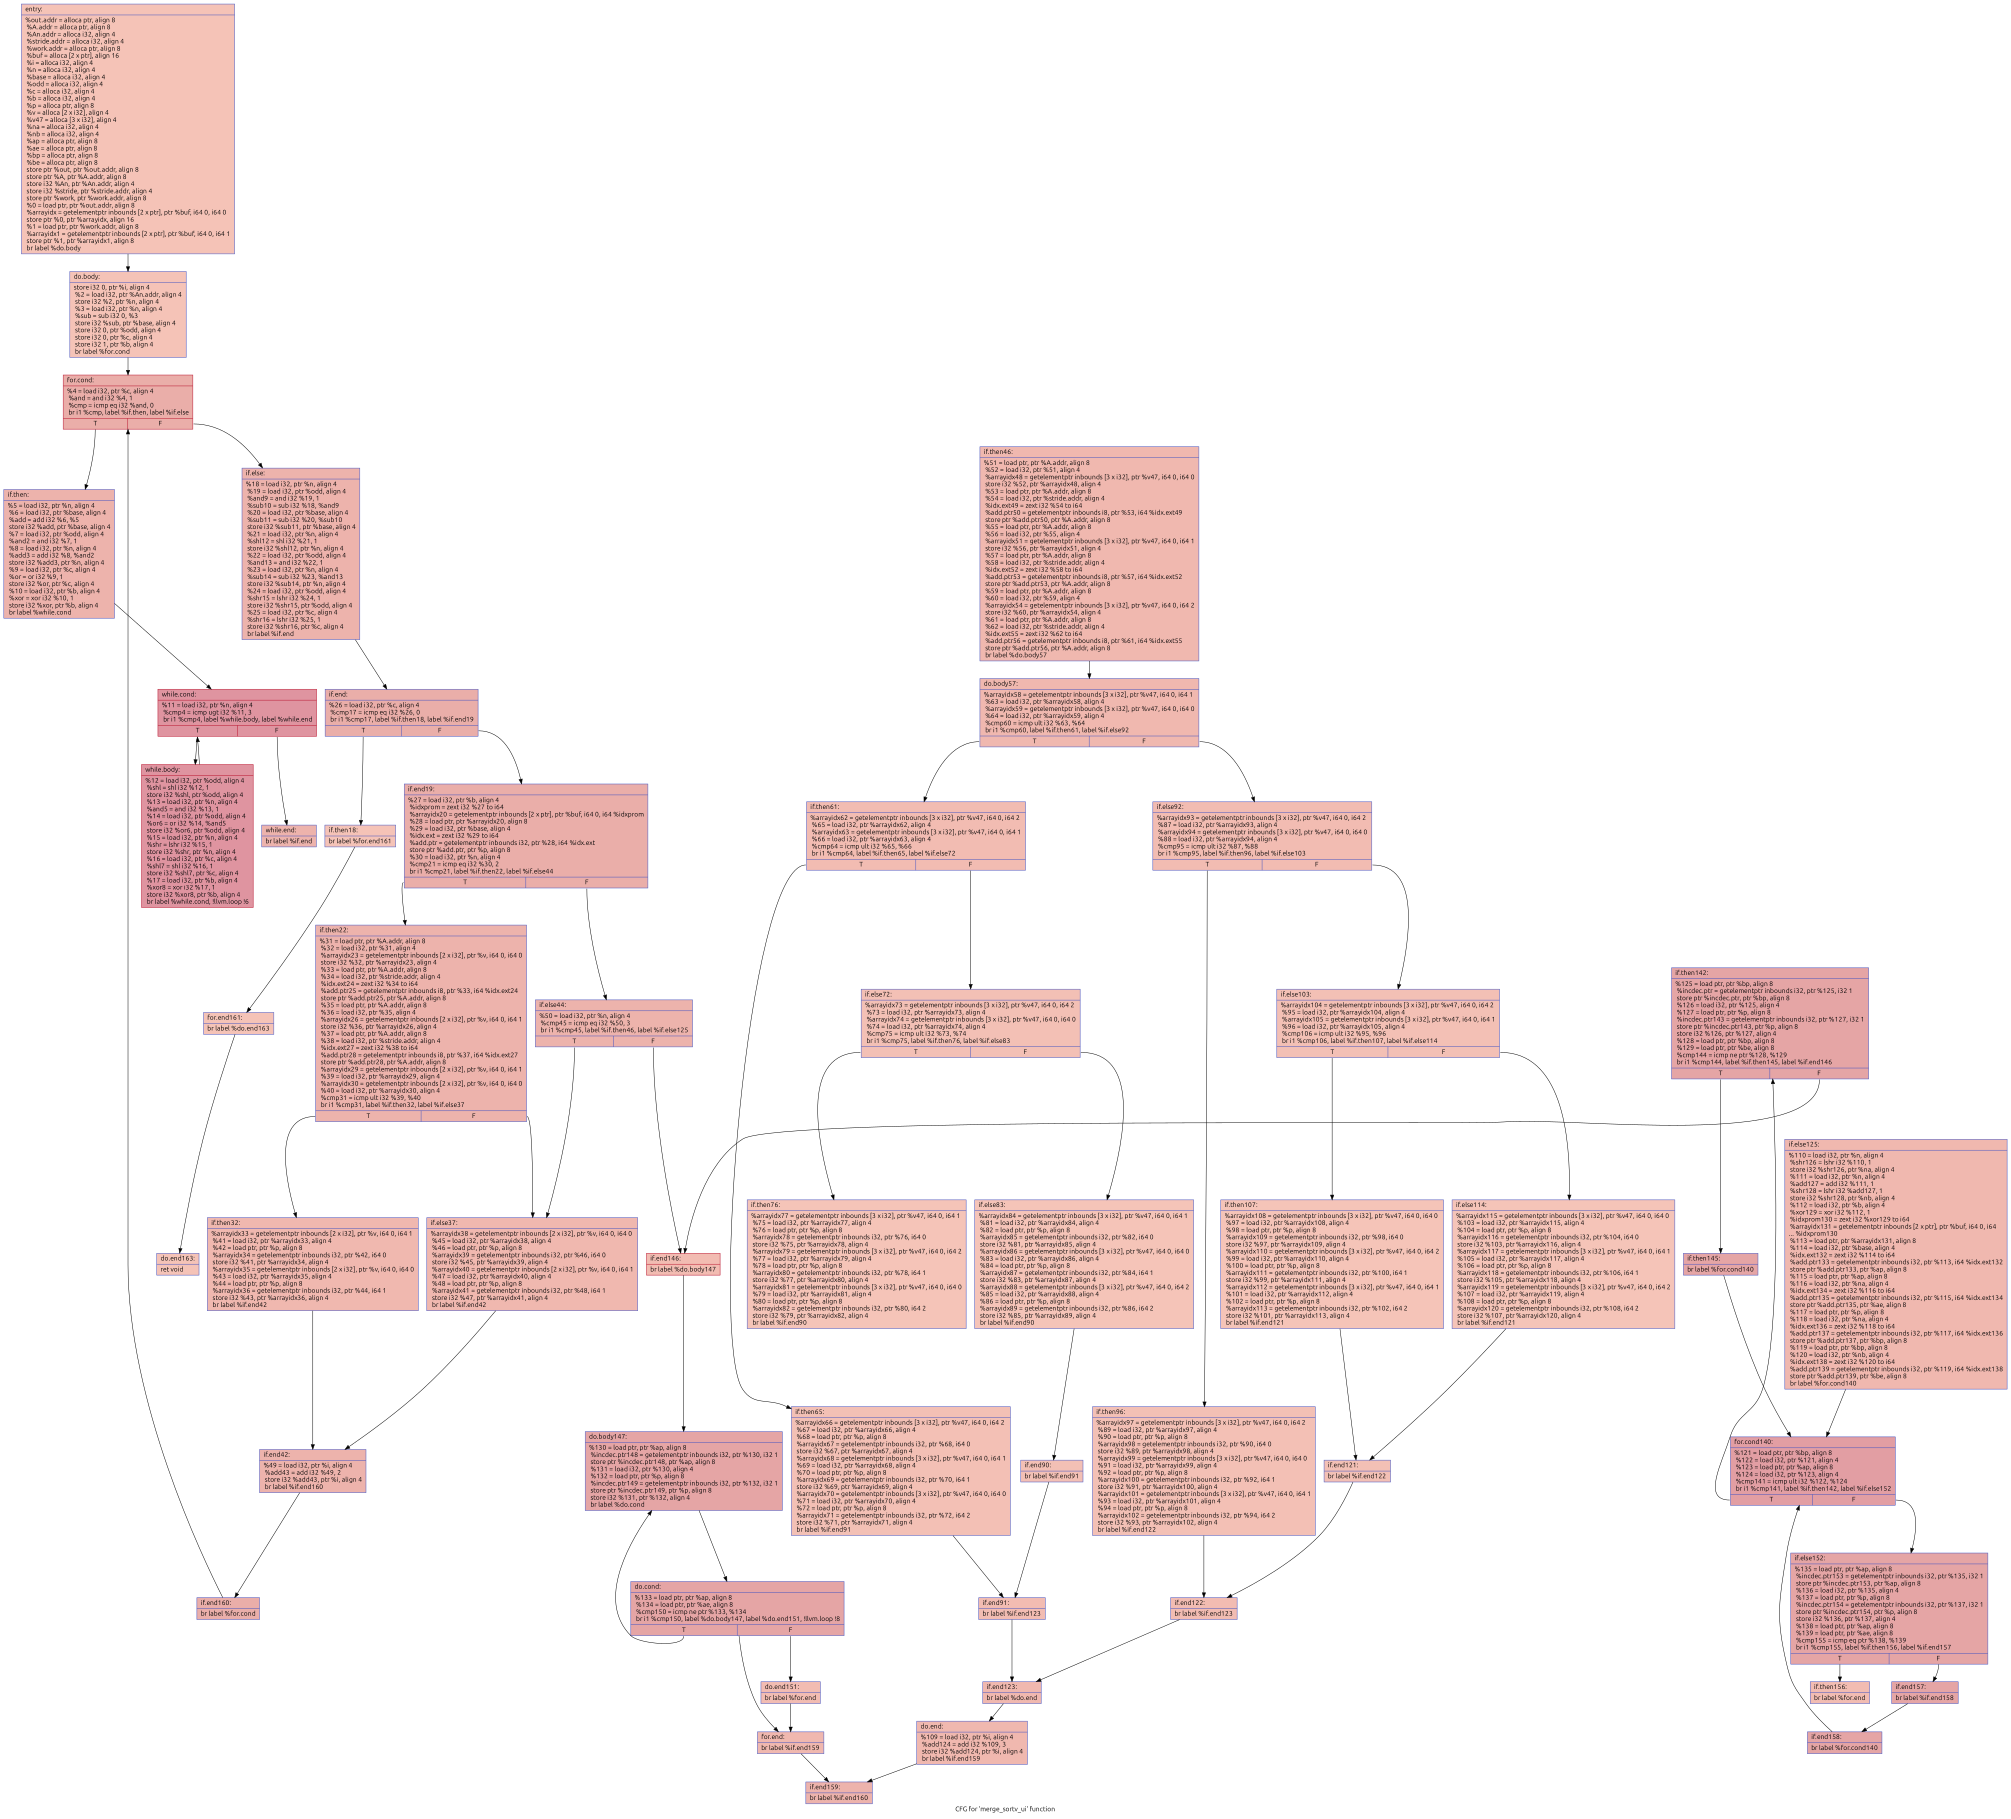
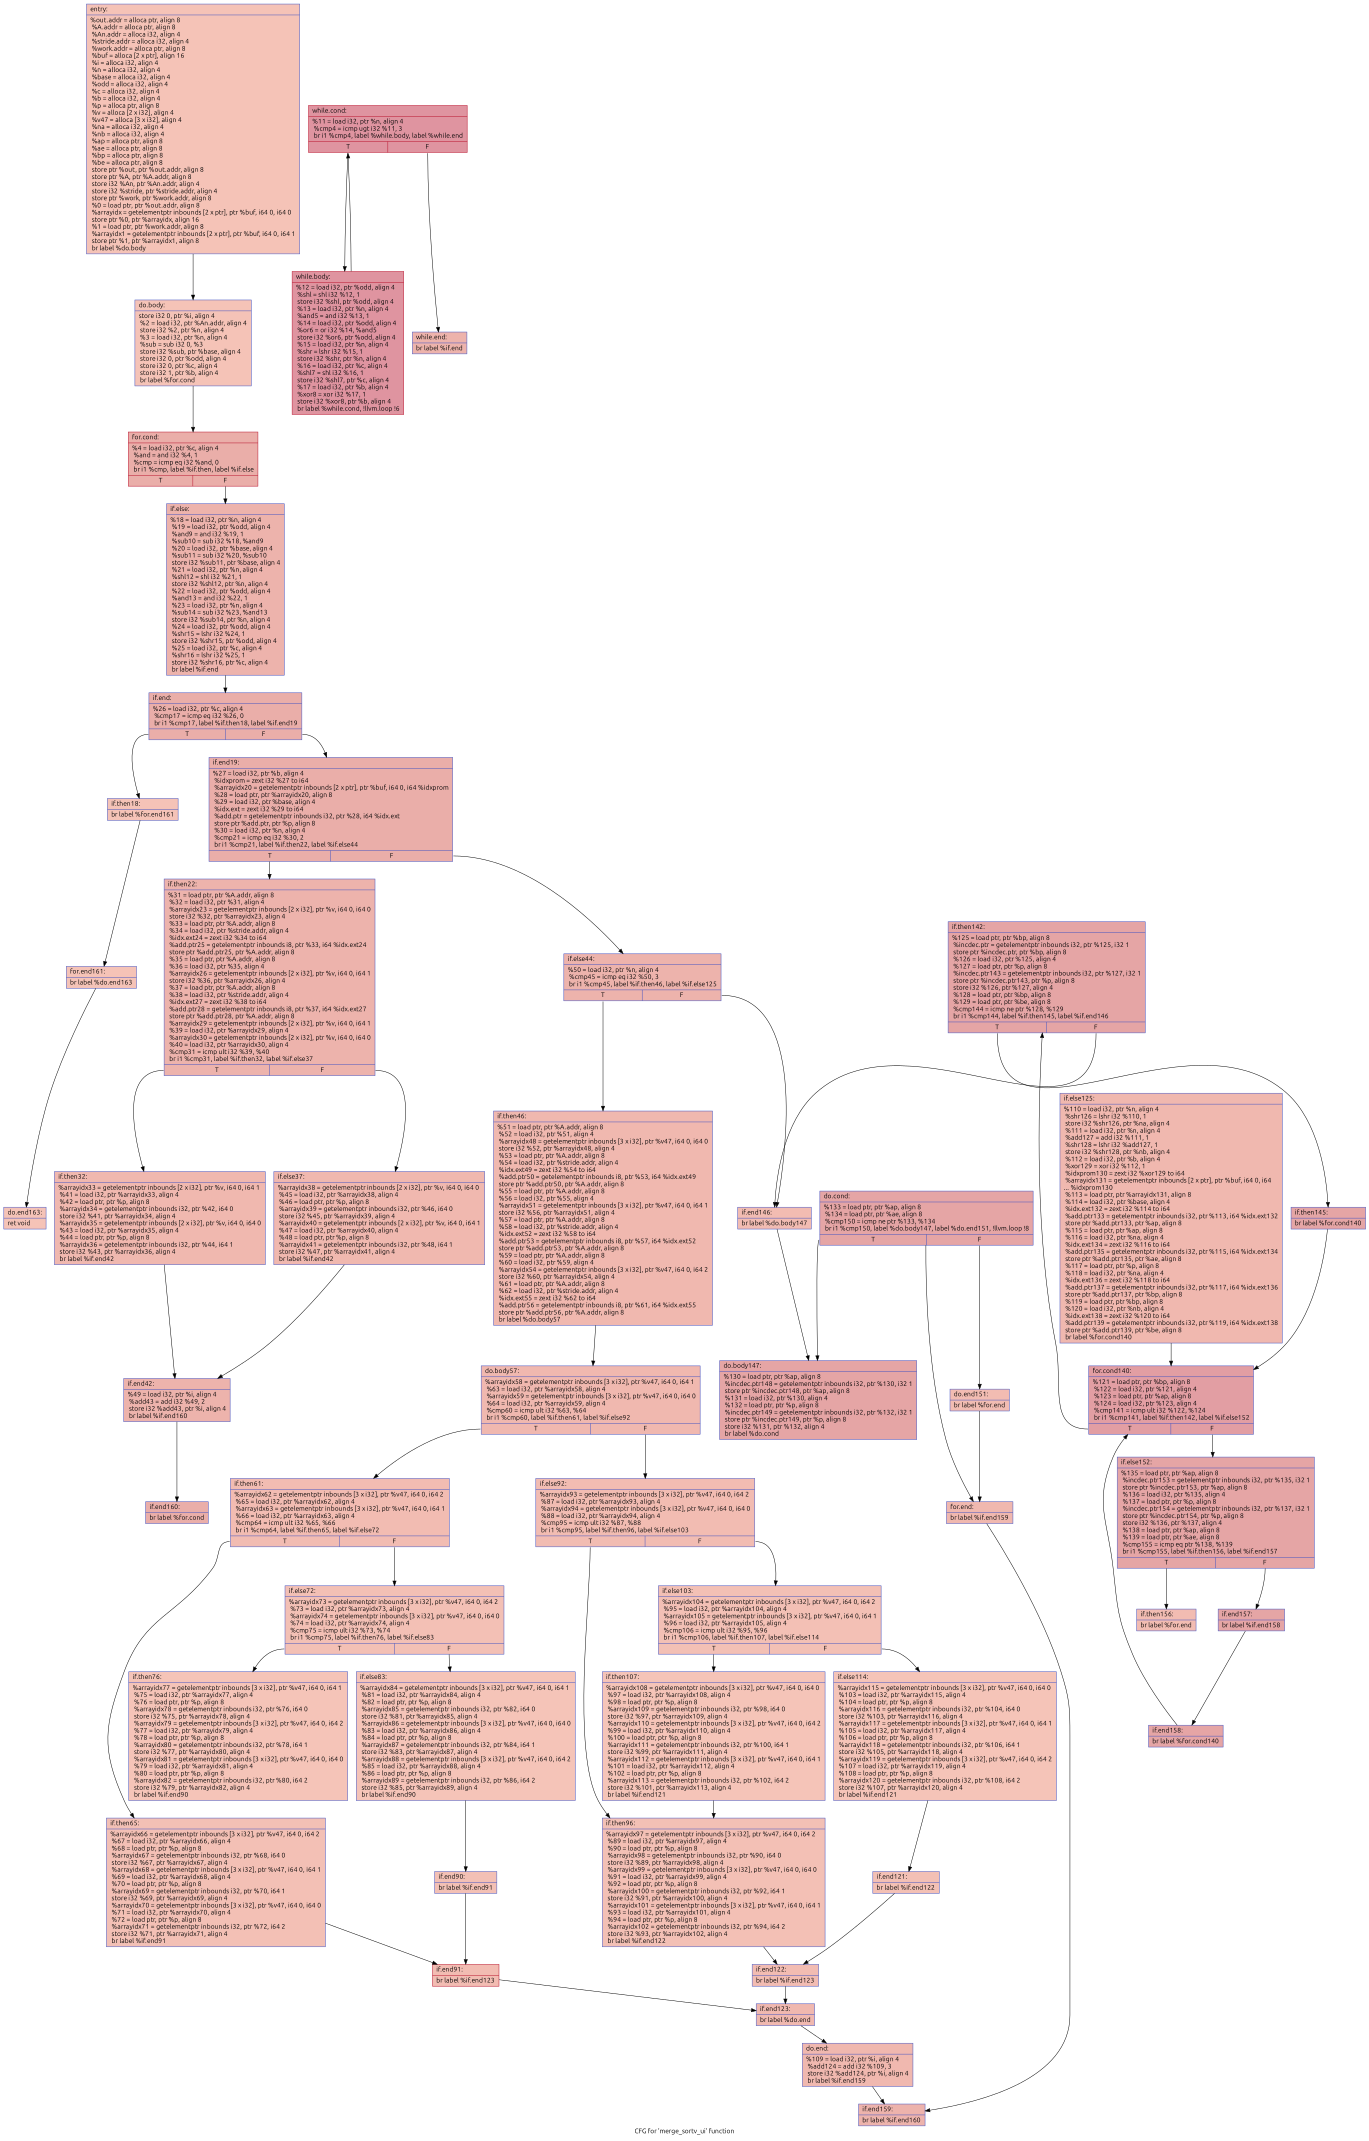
(59, 554) -> none
(128, 1024) -> none
(566, 1131) -> (603, 1054)
(683, 1264) -> (774, 1218)
(1348, 1392) -> (714, 1807)
(712, 1544) -> none
(1012, 1609) -> (466, 1975)
